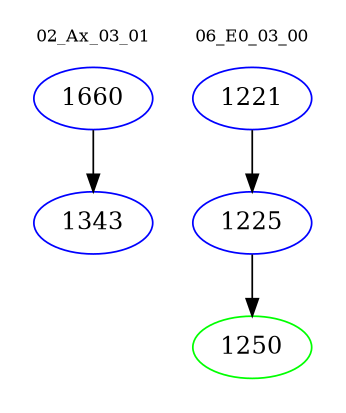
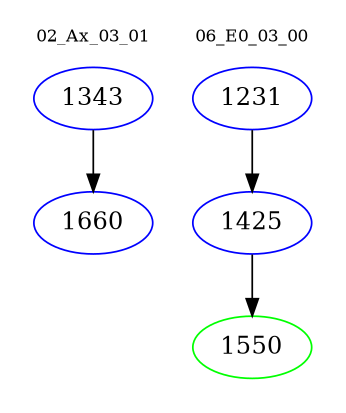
(252, 98) -> (252, 98)
(93, 152) -> (93, 152)
(252, 223) -> (252, 223)
(252, 347) -> (252, 347)
